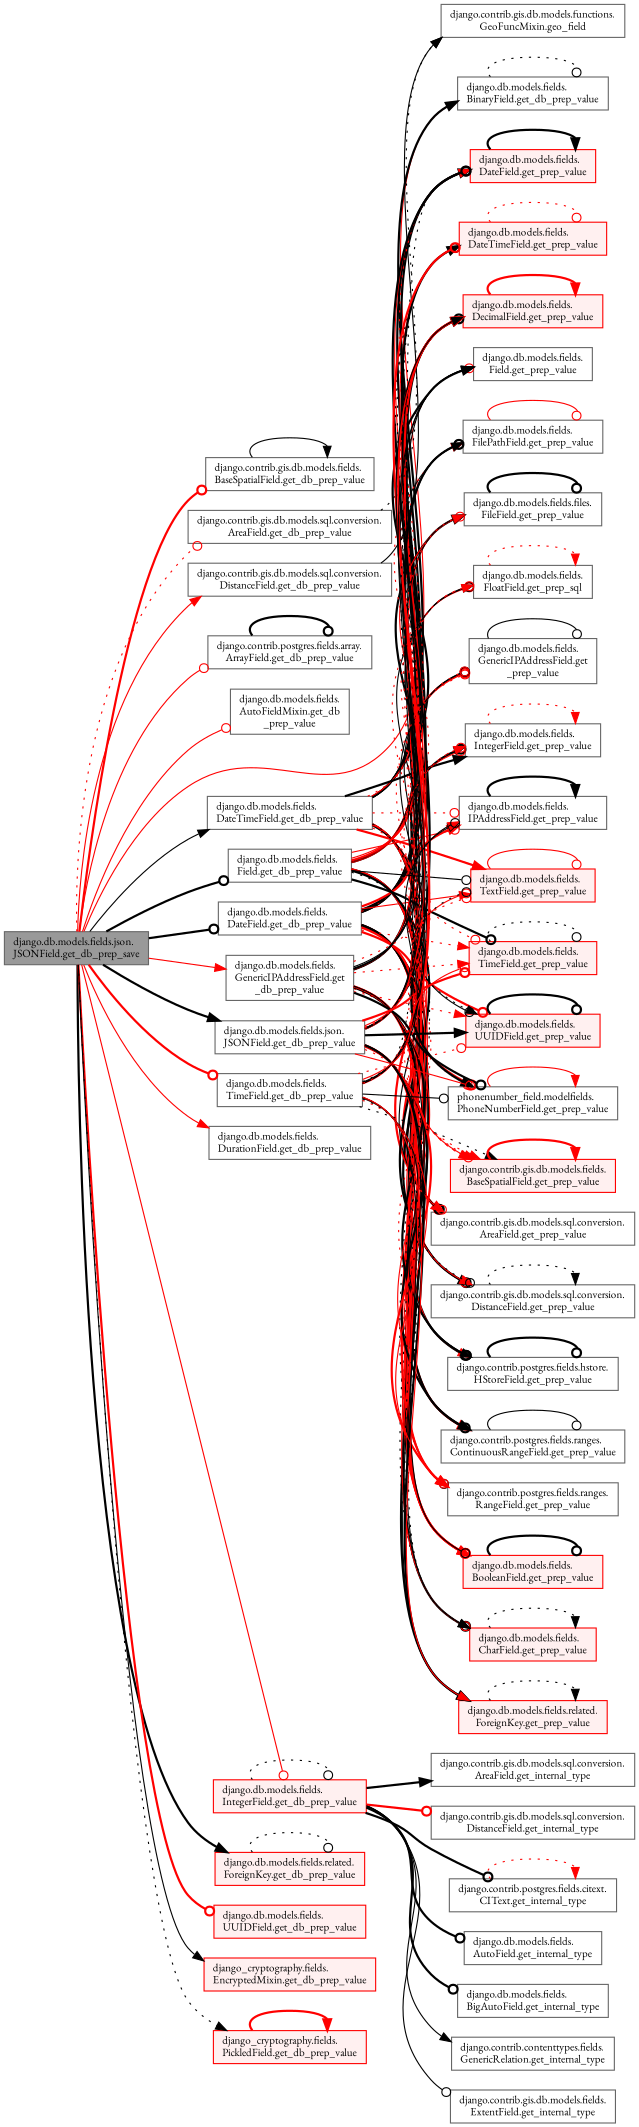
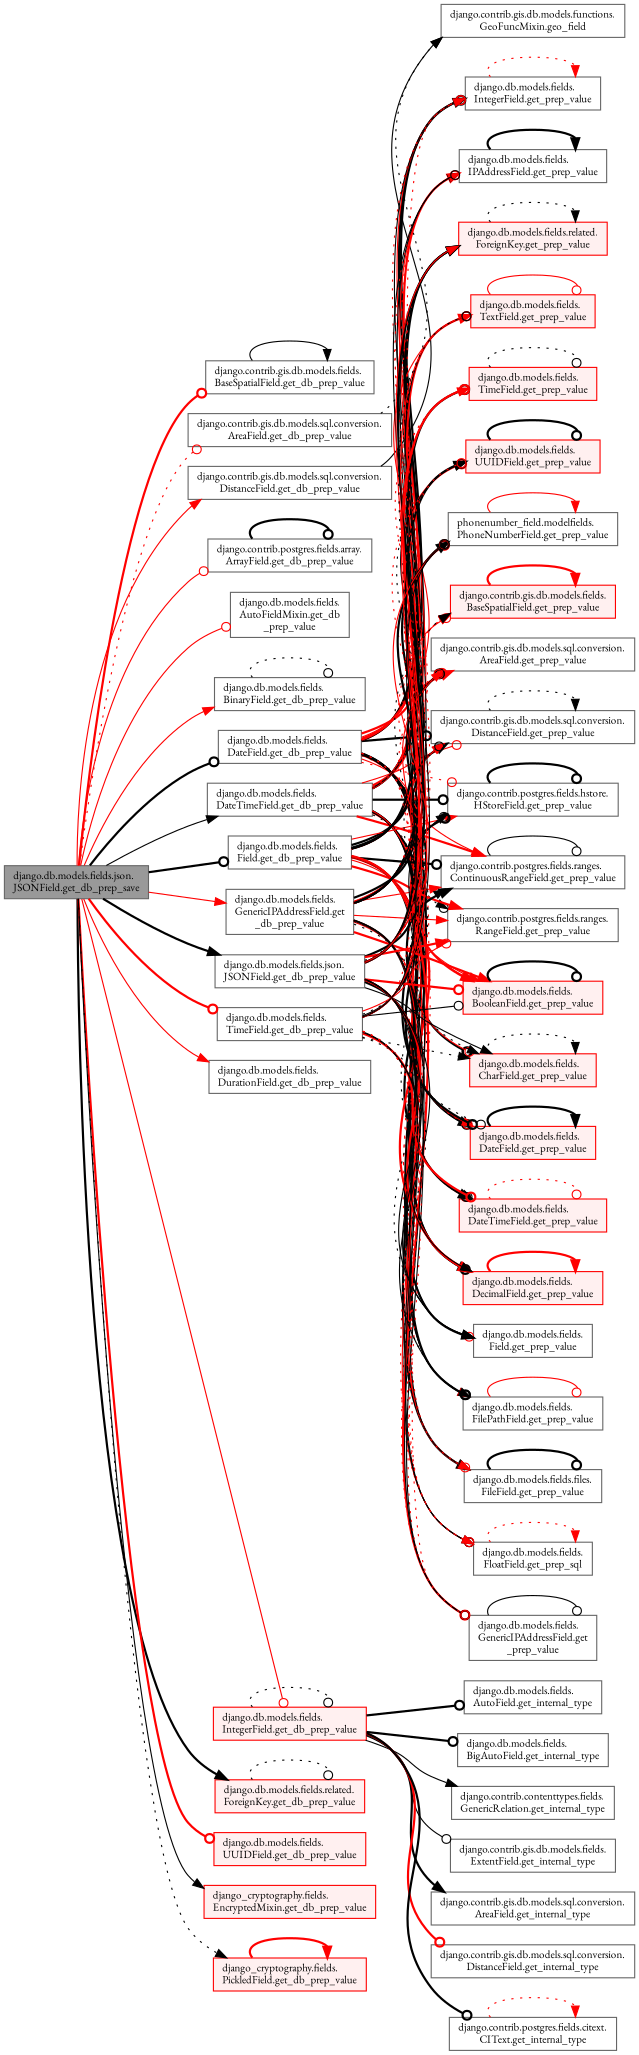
(411, 452) -> (411, 520)
none -> (412, 558)
(415, 1236) -> (413, 864)
